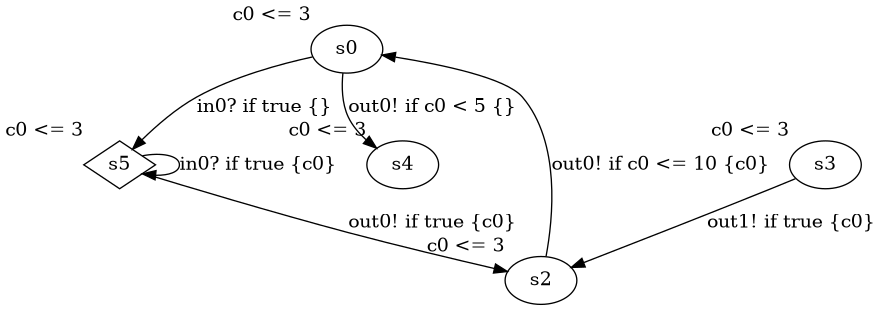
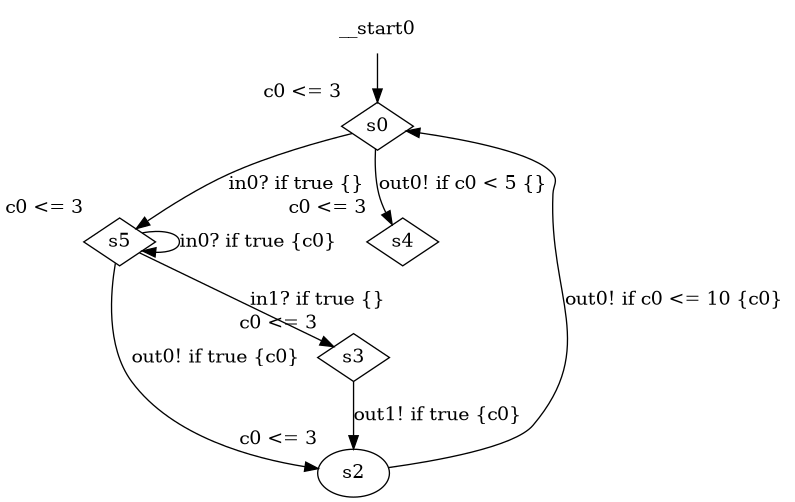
none -> (377, 29)
(347, 49) -> (377, 126)
(403, 165) -> (403, 242)
(825, 165) -> (354, 358)
none -> (231, 297)
